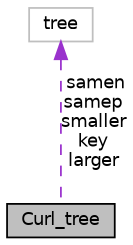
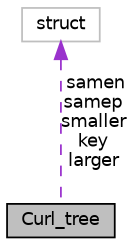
(61, 25) -> (61, 25)
